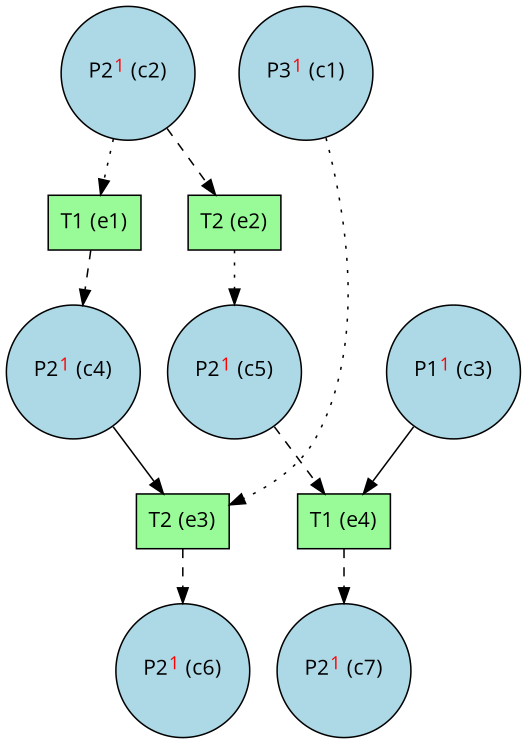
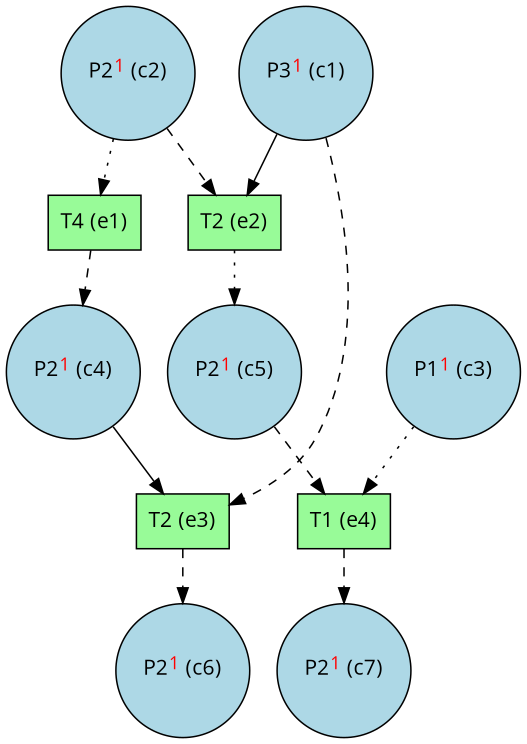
none -> (265, 158)
(95, 223) -> (95, 223)
(345, 337) -> (345, 337)
(393, 454) -> (393, 454)
